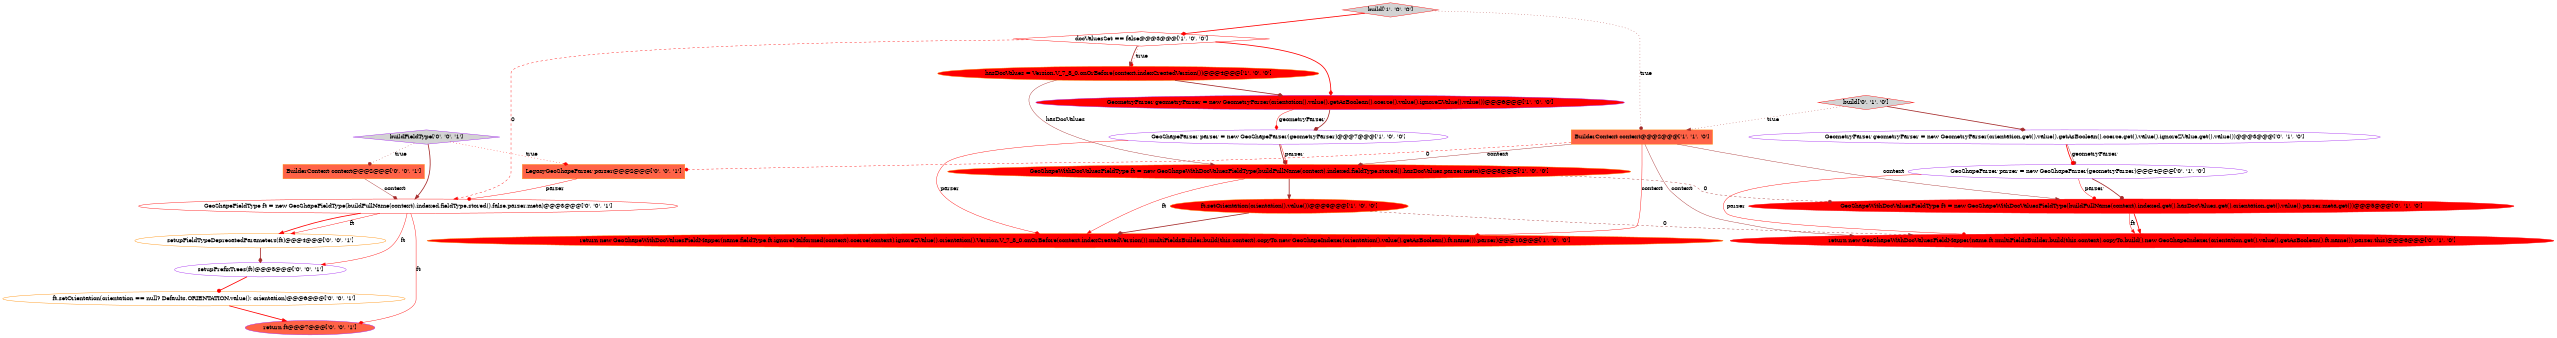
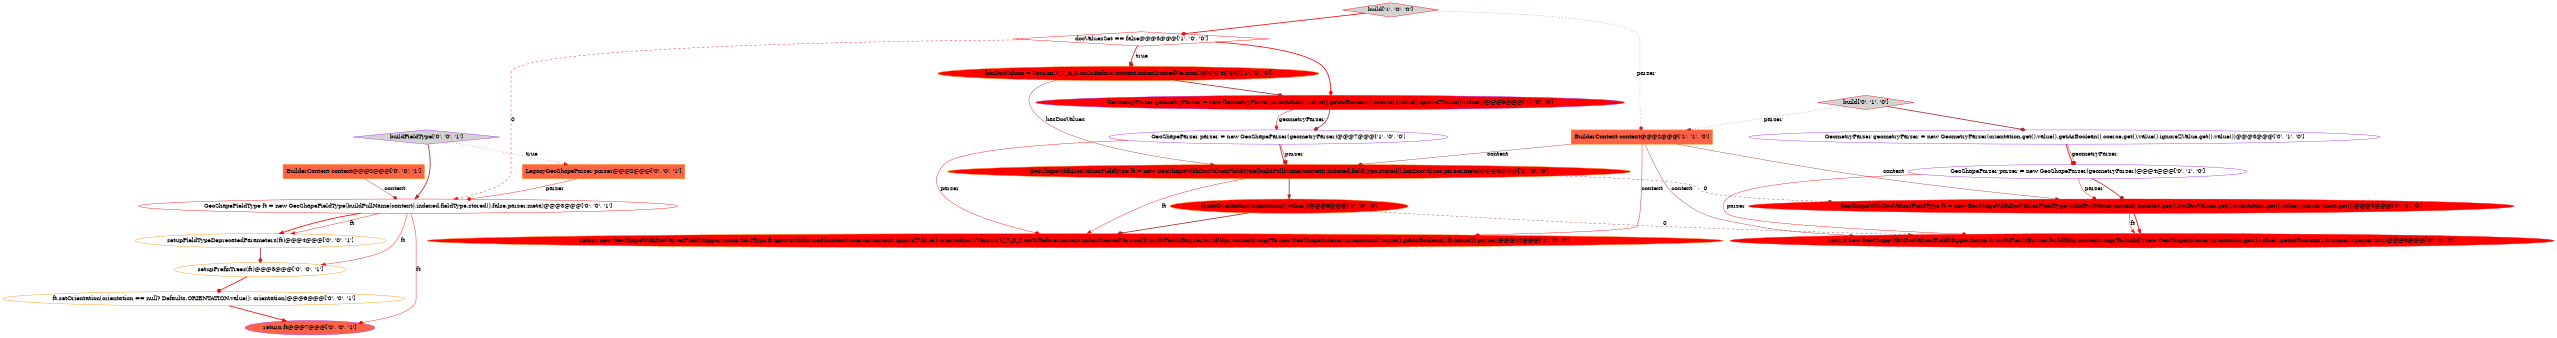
(1646, 73) -> (1646, 73)
(1773, 120) -> (1773, 120)
(393, 153) -> none
(507, 153) -> (507, 153)
(1130, 162) -> none
(260, 270) -> (260, 270)
